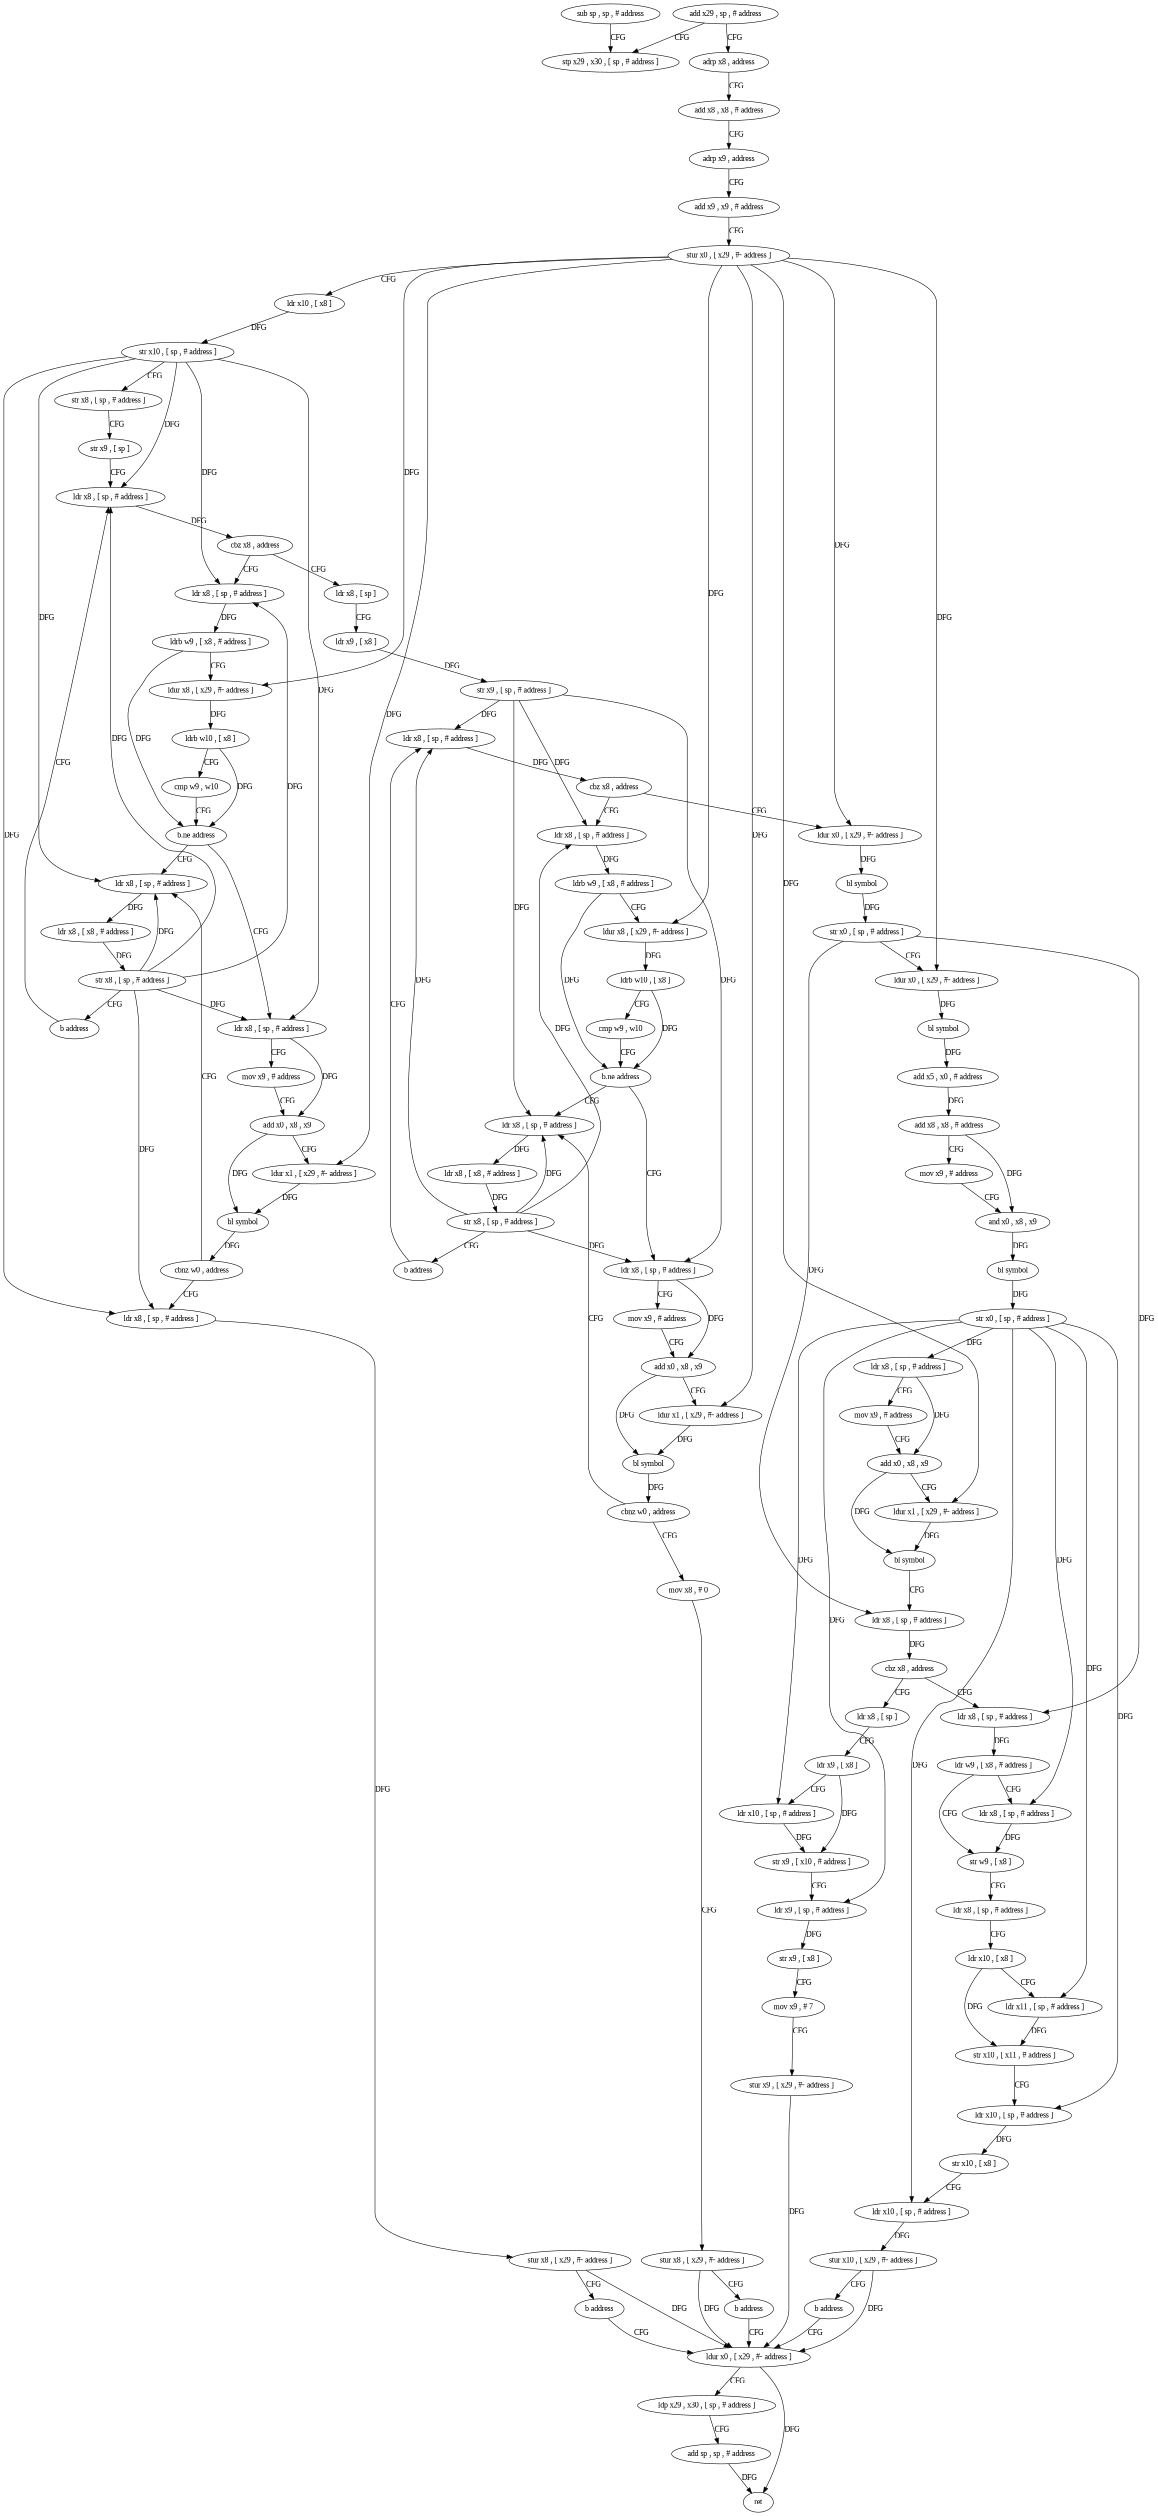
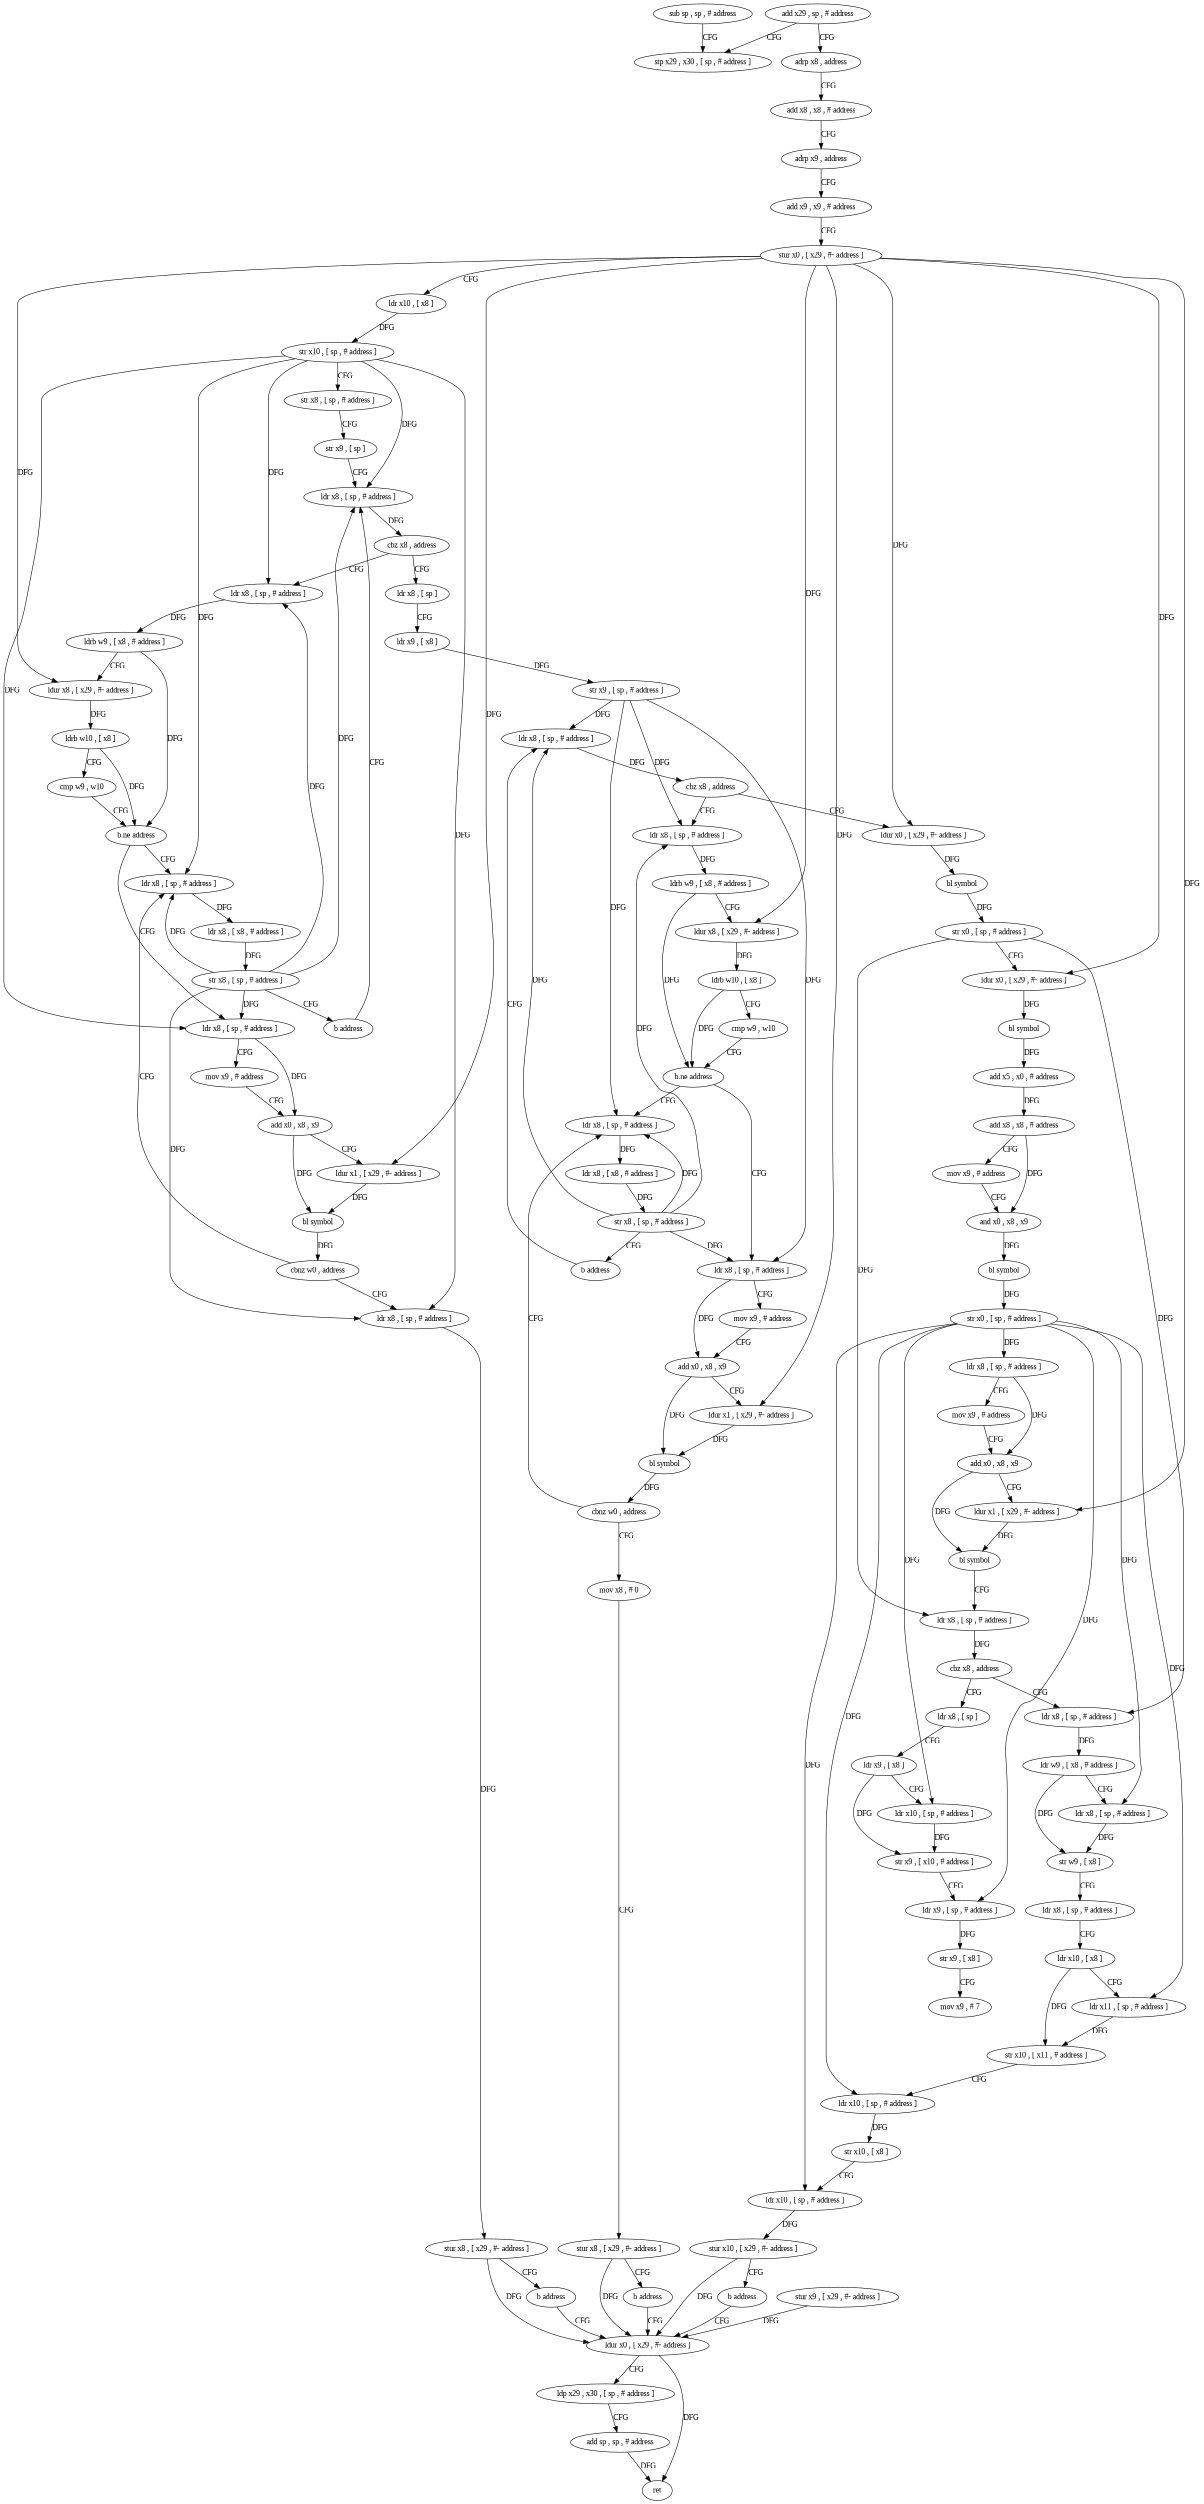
(950, 1814) -> (1046, 1814)
(793, 2043) -> none
